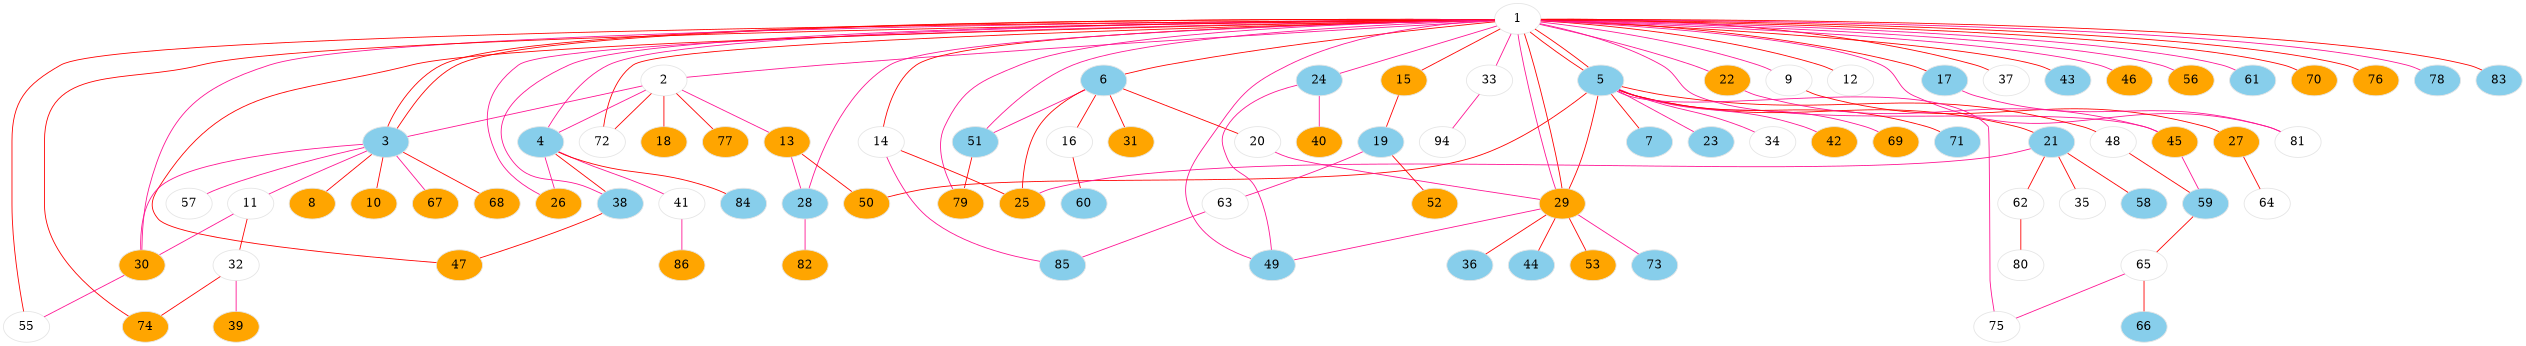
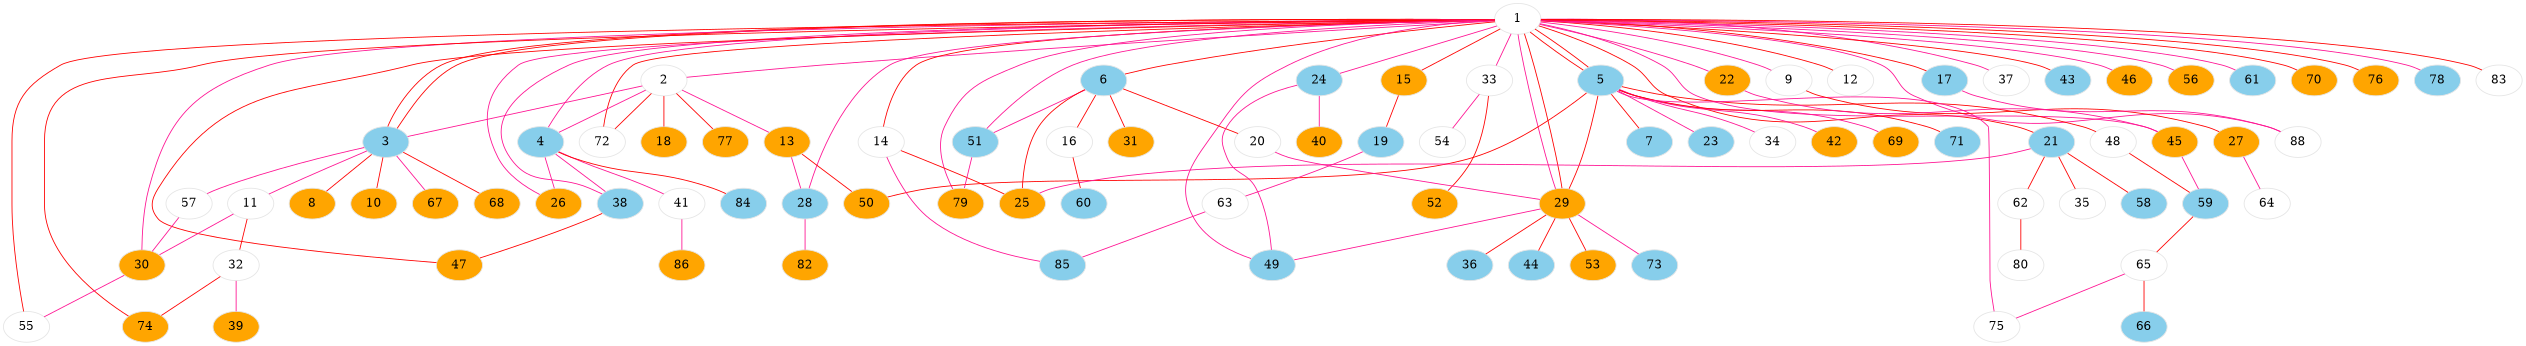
(1767, 29) -> (1767, 29)
(2499, 80) -> (2499, 80)
(1826, 111) -> (1815, 121)
(1442, 142) -> (1442, 142)
(2298, 142) -> (2298, 142)
(226, 162) -> (166, 234)
(968, 172) -> (968, 172)
(581, 173) -> (581, 173)
(1408, 173) -> (1478, 147)
(2252, 173) -> (2252, 173)
